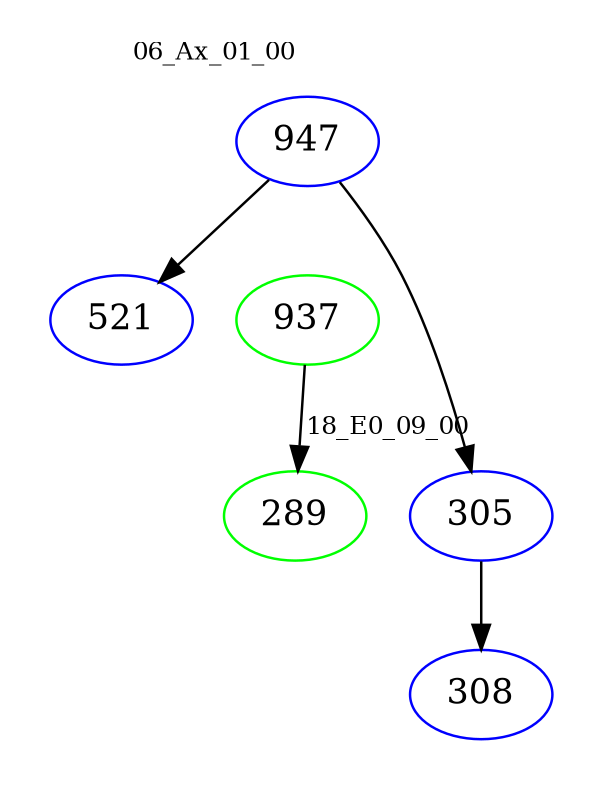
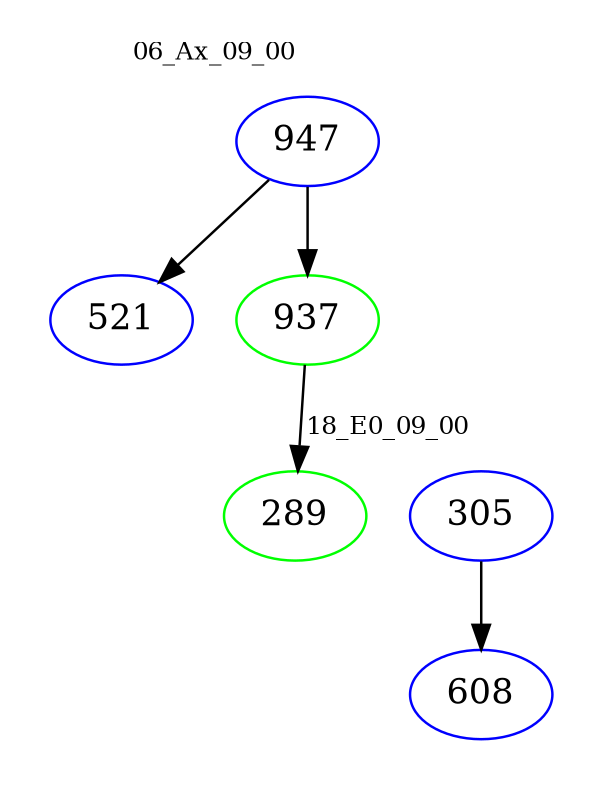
(215, 53) -> (215, 53)
(417, 308) -> (308, 219)
(481, 695) -> (481, 695)
